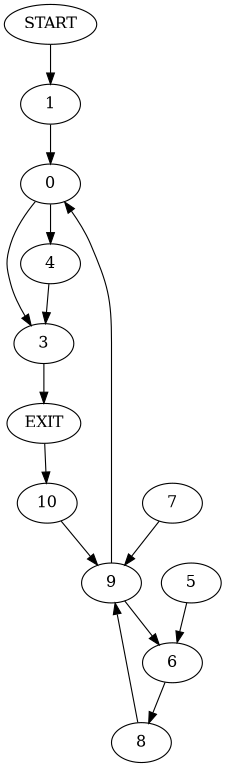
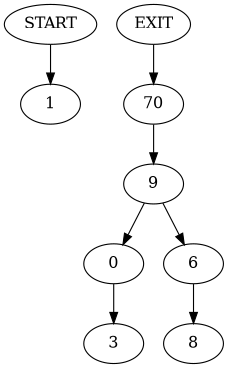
(51, 139) -> none
(51, 264) -> none
(44, 378) -> none
(47, 503) -> (154, 104)
(172, 503) -> none
(191, 583) -> none
(128, 668) -> none
